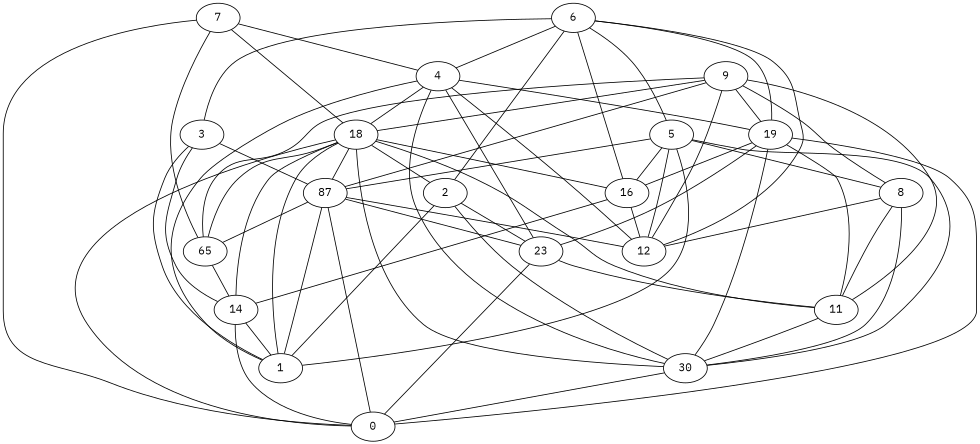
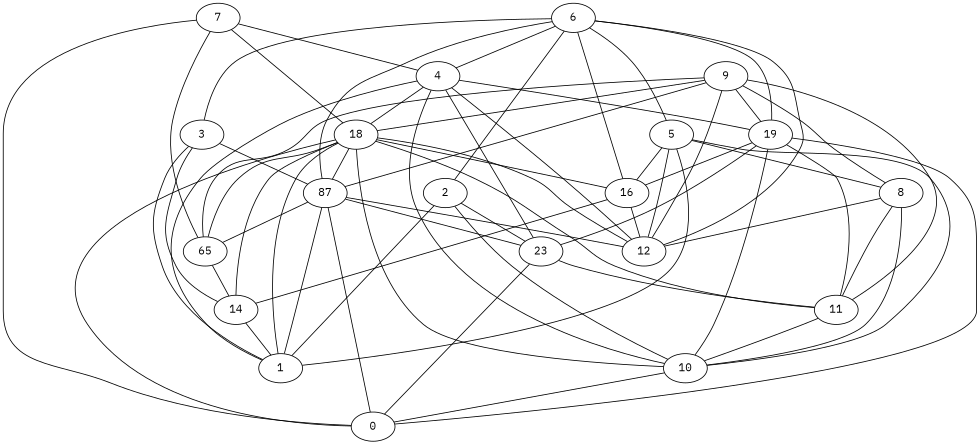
(514, 161) -> (410, 61)
(401, 164) -> (530, 178)
(685, 368) -> (685, 368)
(270, 399) -> none
